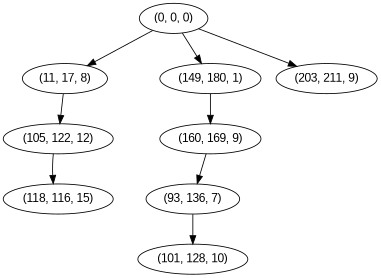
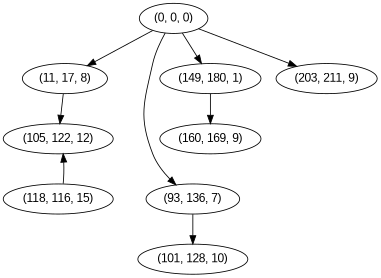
(53, 165) -> (64, 173)
(203, 165) -> (144, 108)
